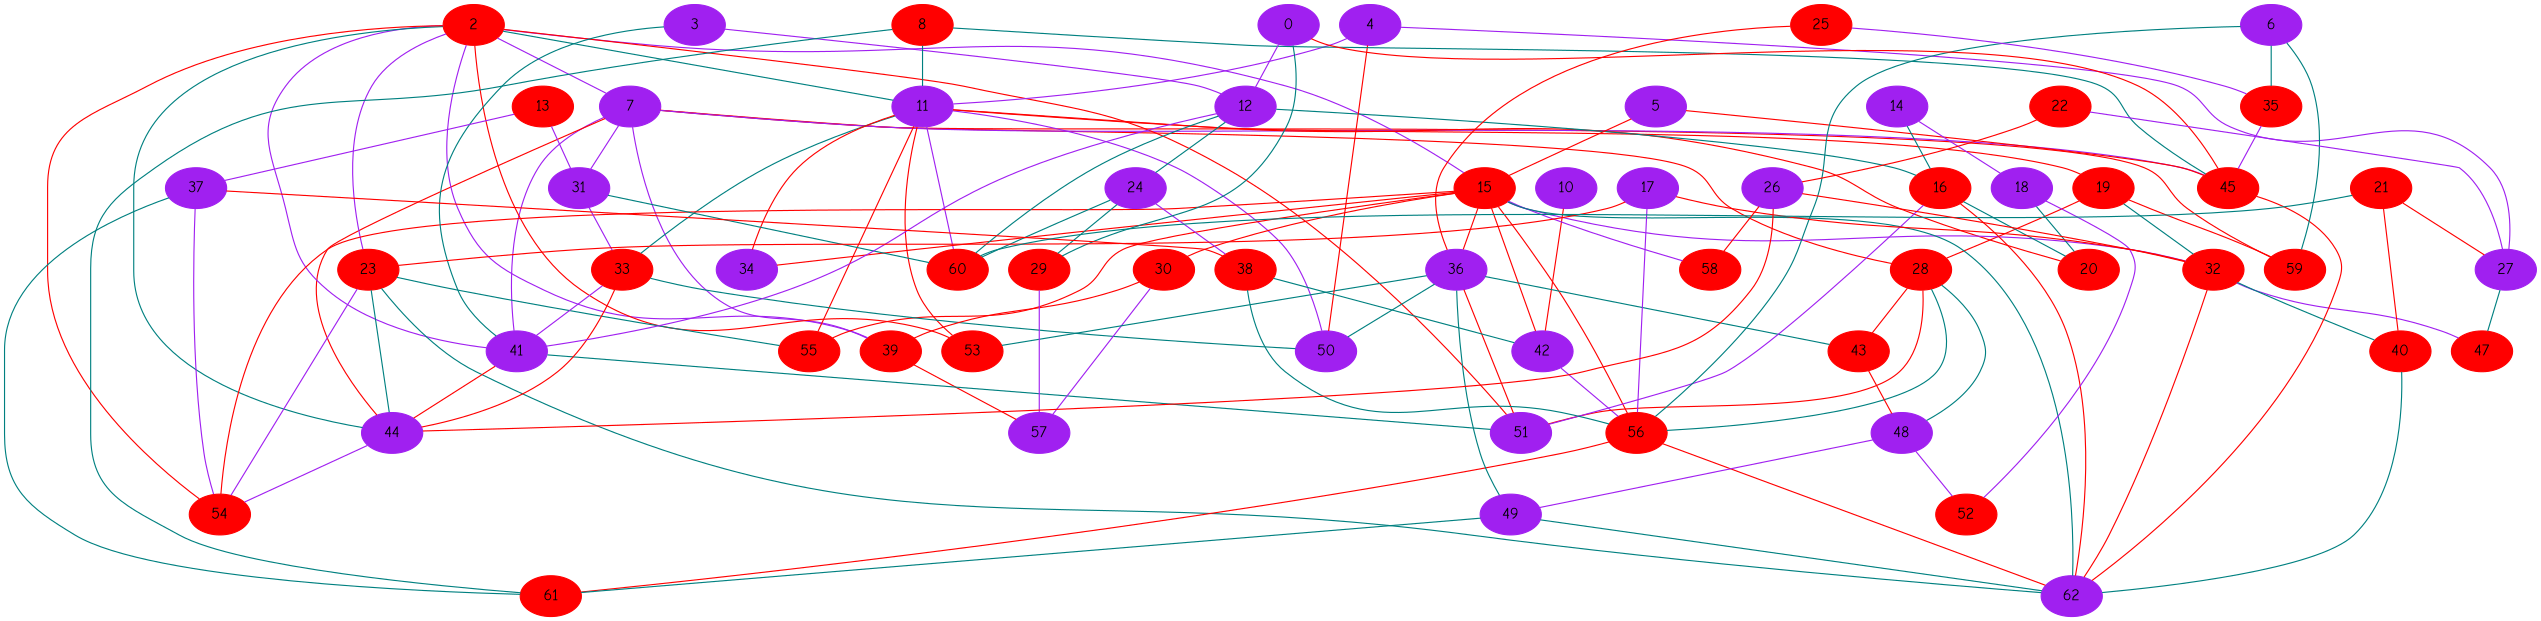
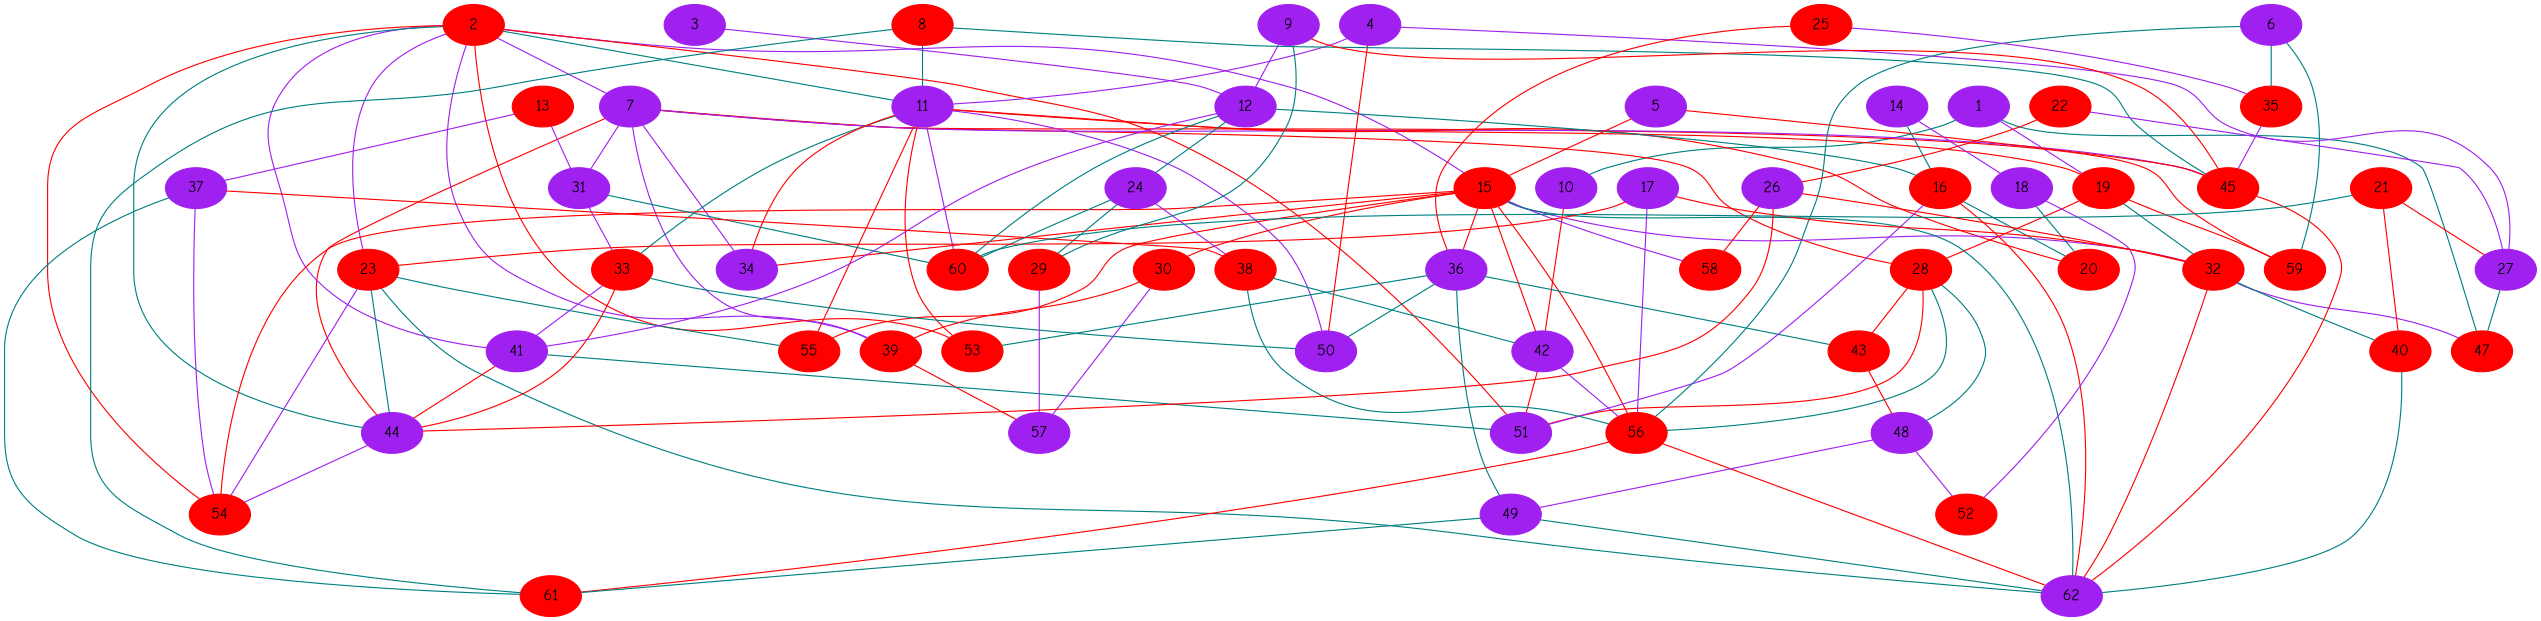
(1289, 25) -> (1289, 25)
none -> (1979, 107)
(461, 138) -> none
(524, 200) -> (689, 188)
(1489, 351) -> (1532, 392)
